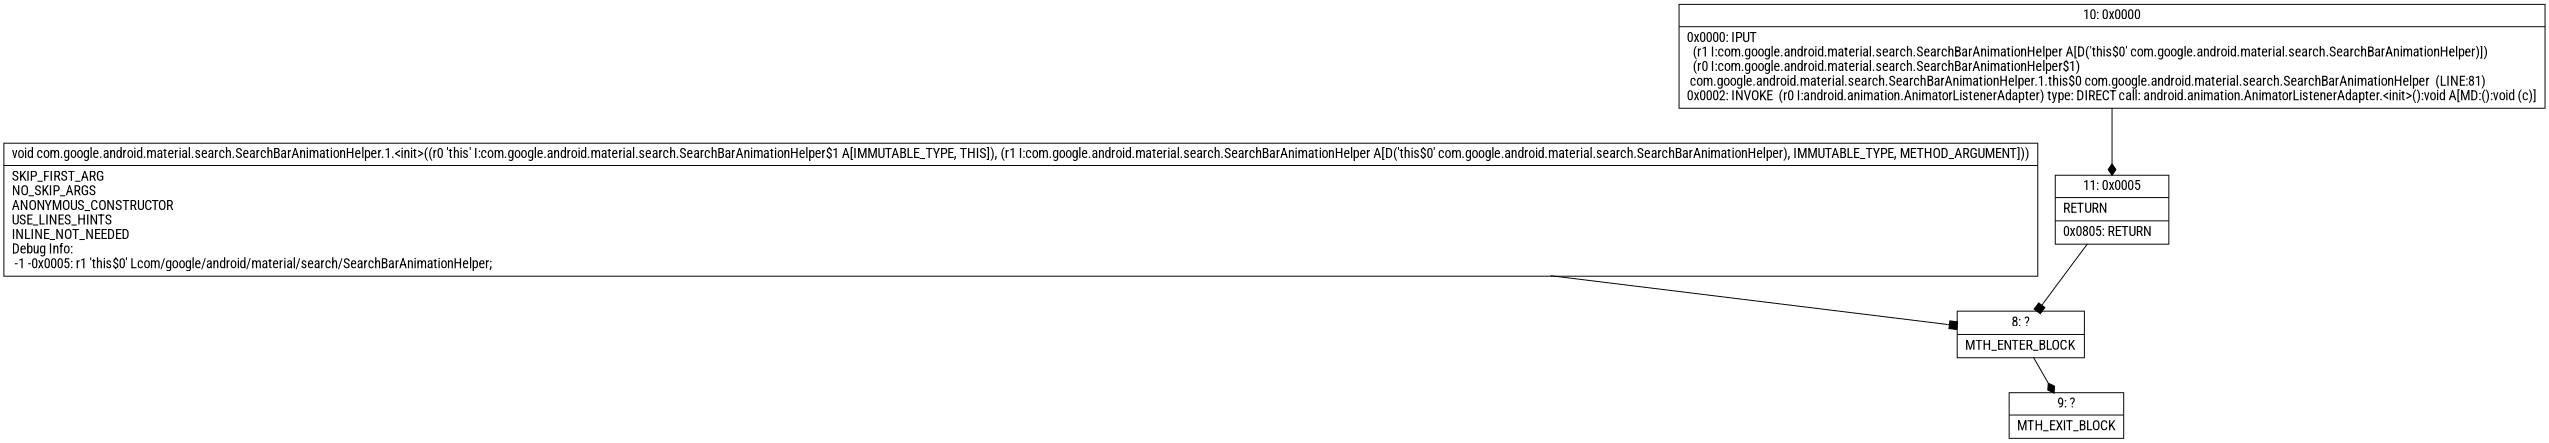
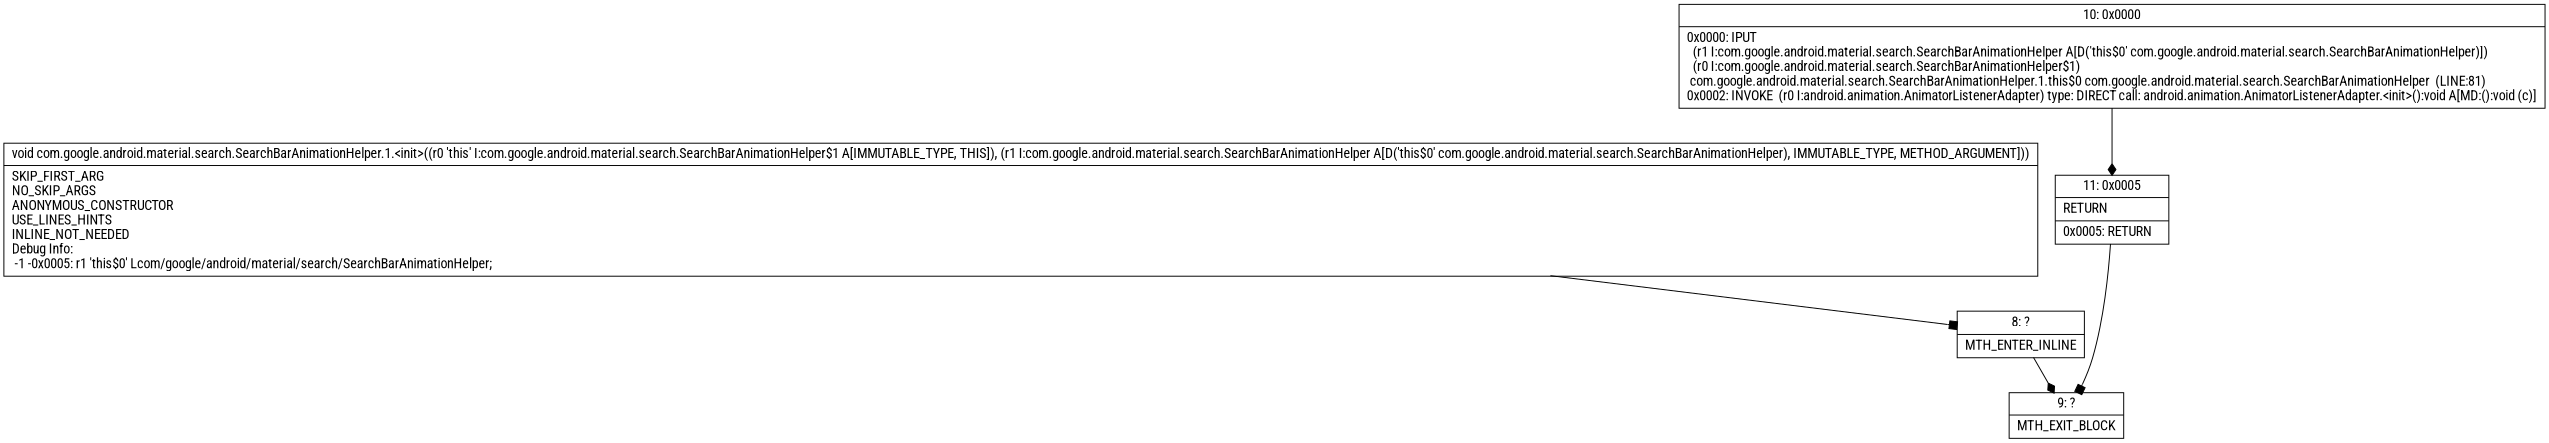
(2112, 232) -> (2112, 232)
(2065, 274) -> (2102, 315)
(2020, 346) -> (2021, 346)
